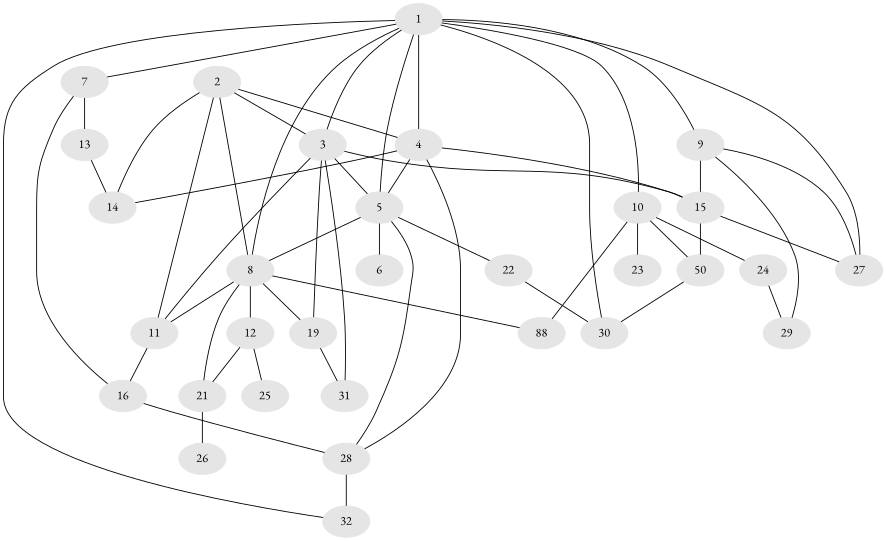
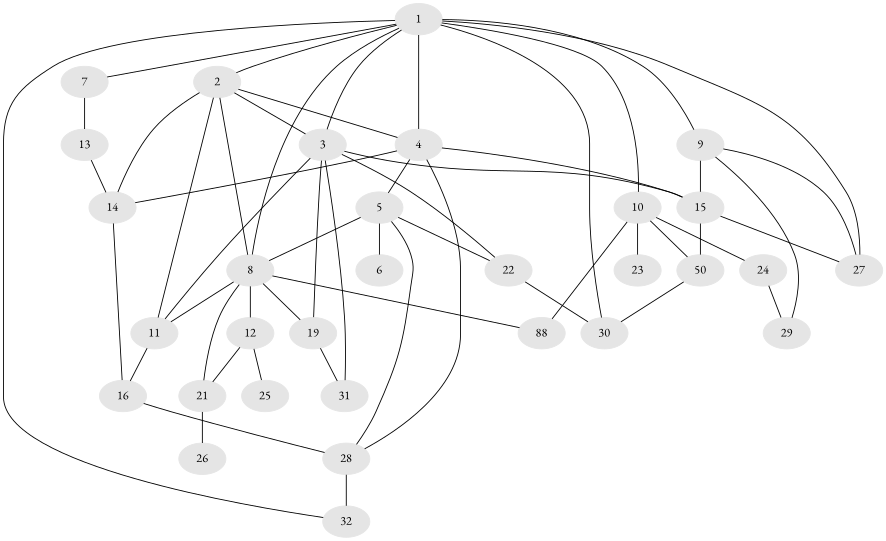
(391, 112) -> (316, 47)
(351, 176) -> (422, 200)
(37, 248) -> (118, 302)
